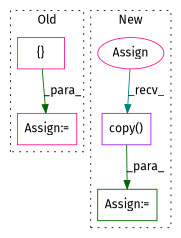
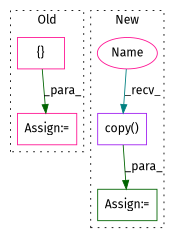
(131, 53) -> (127, 53)
